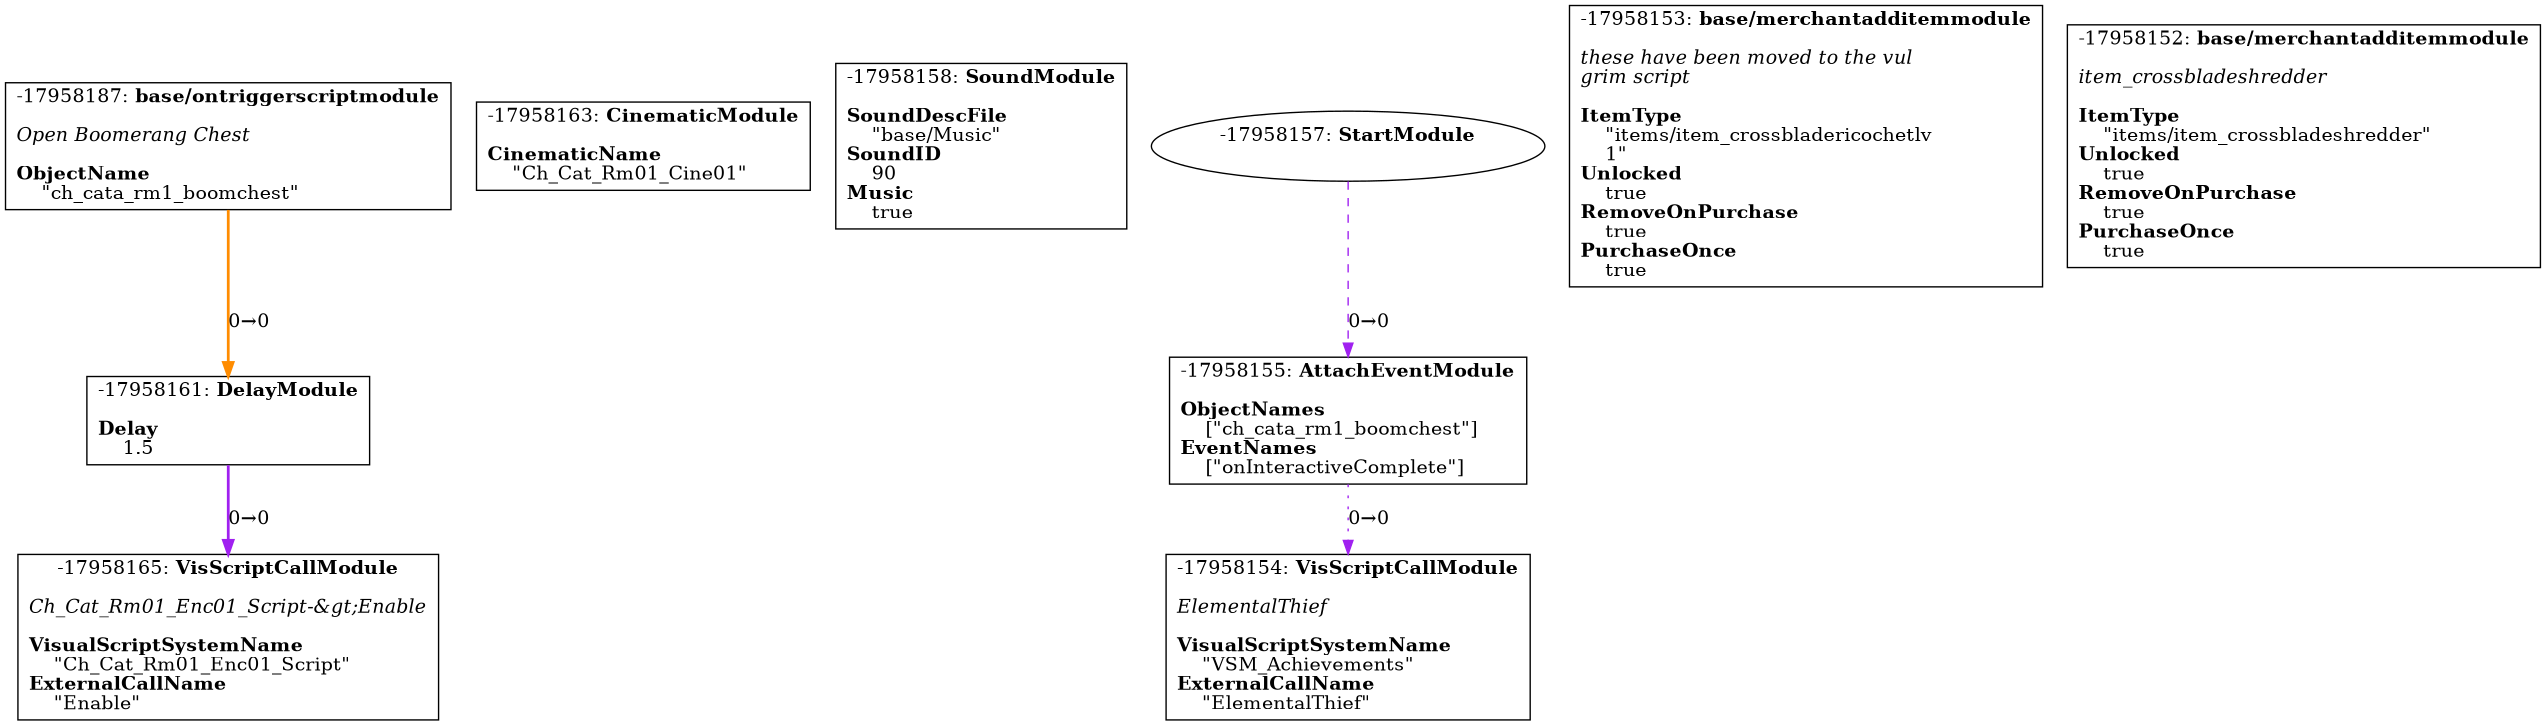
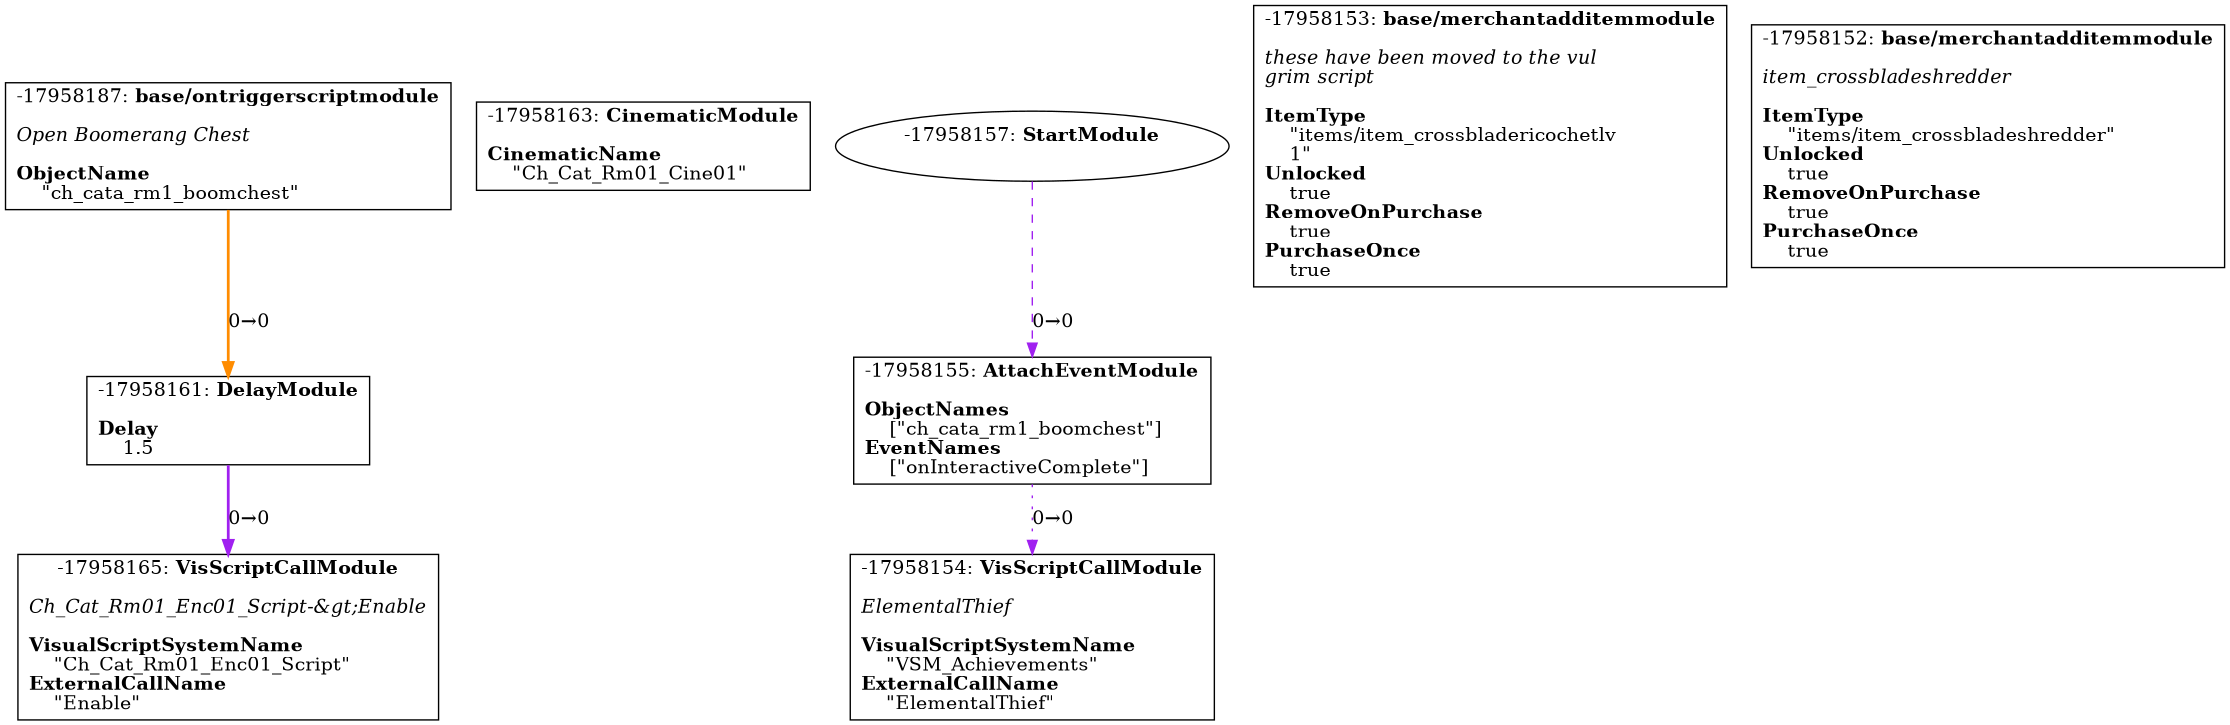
(981, 146) -> none
